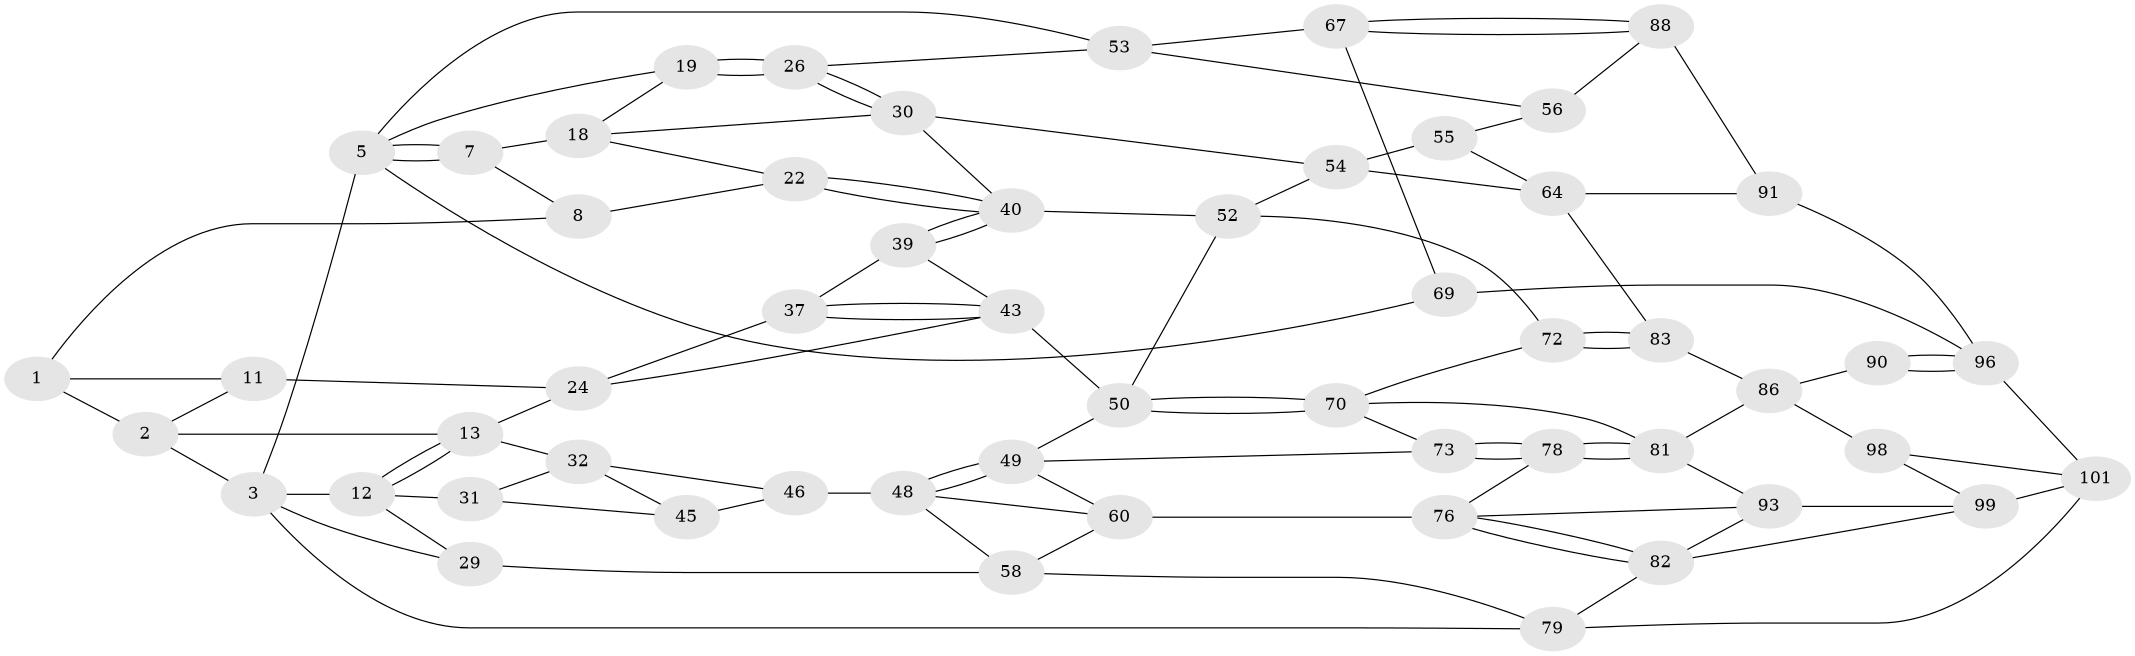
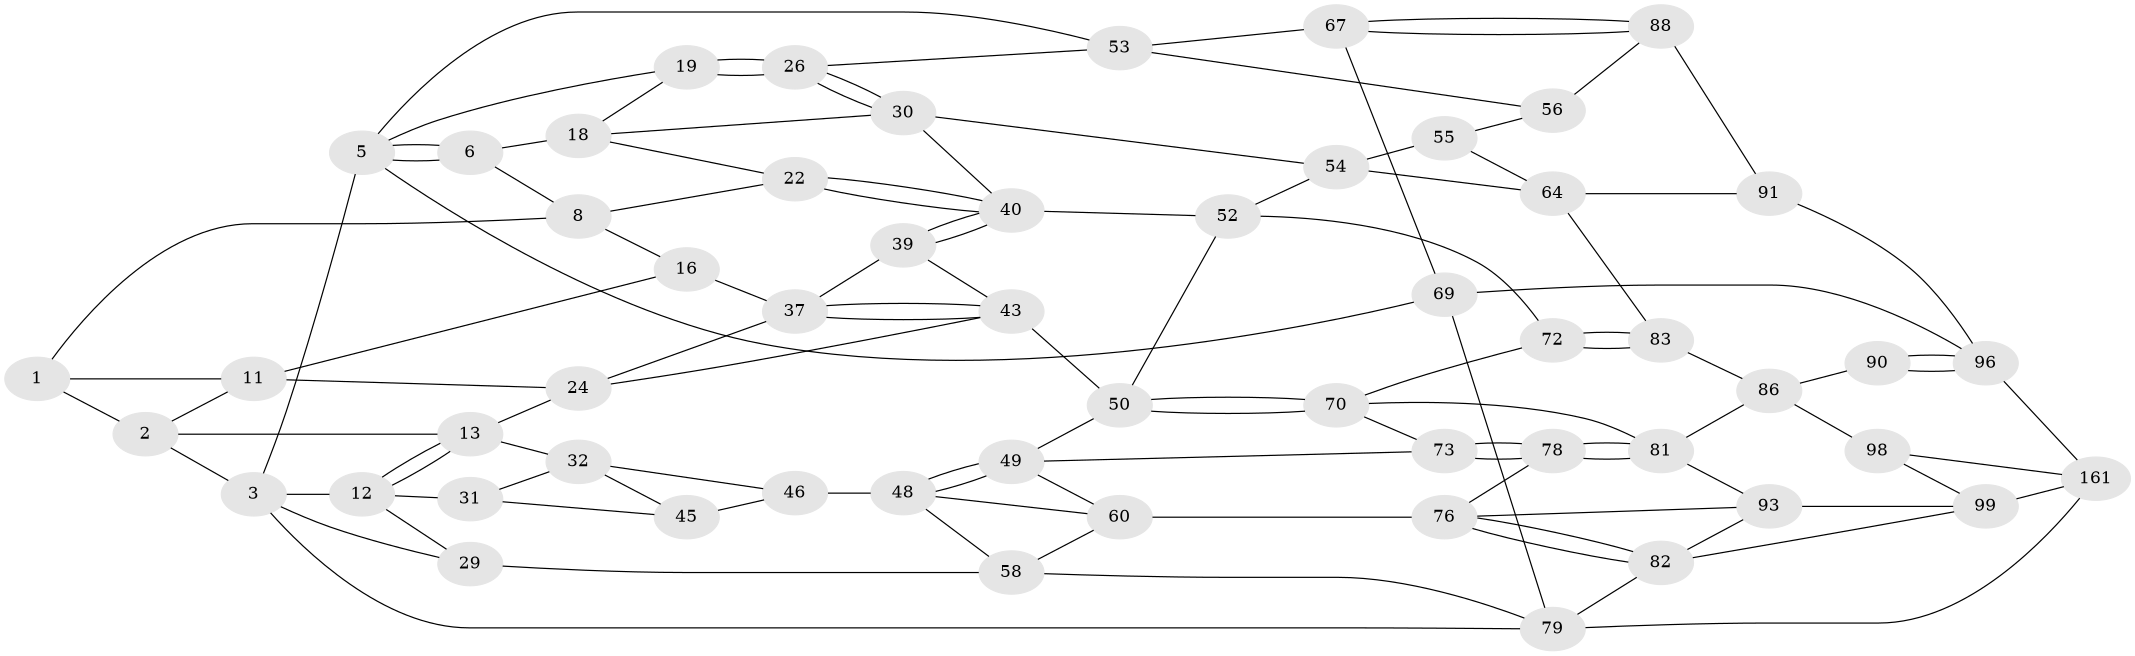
(470, 153) -> (470, 153)
none -> (687, 269)
none -> (1501, 469)
(2096, 479) -> (2096, 479)
